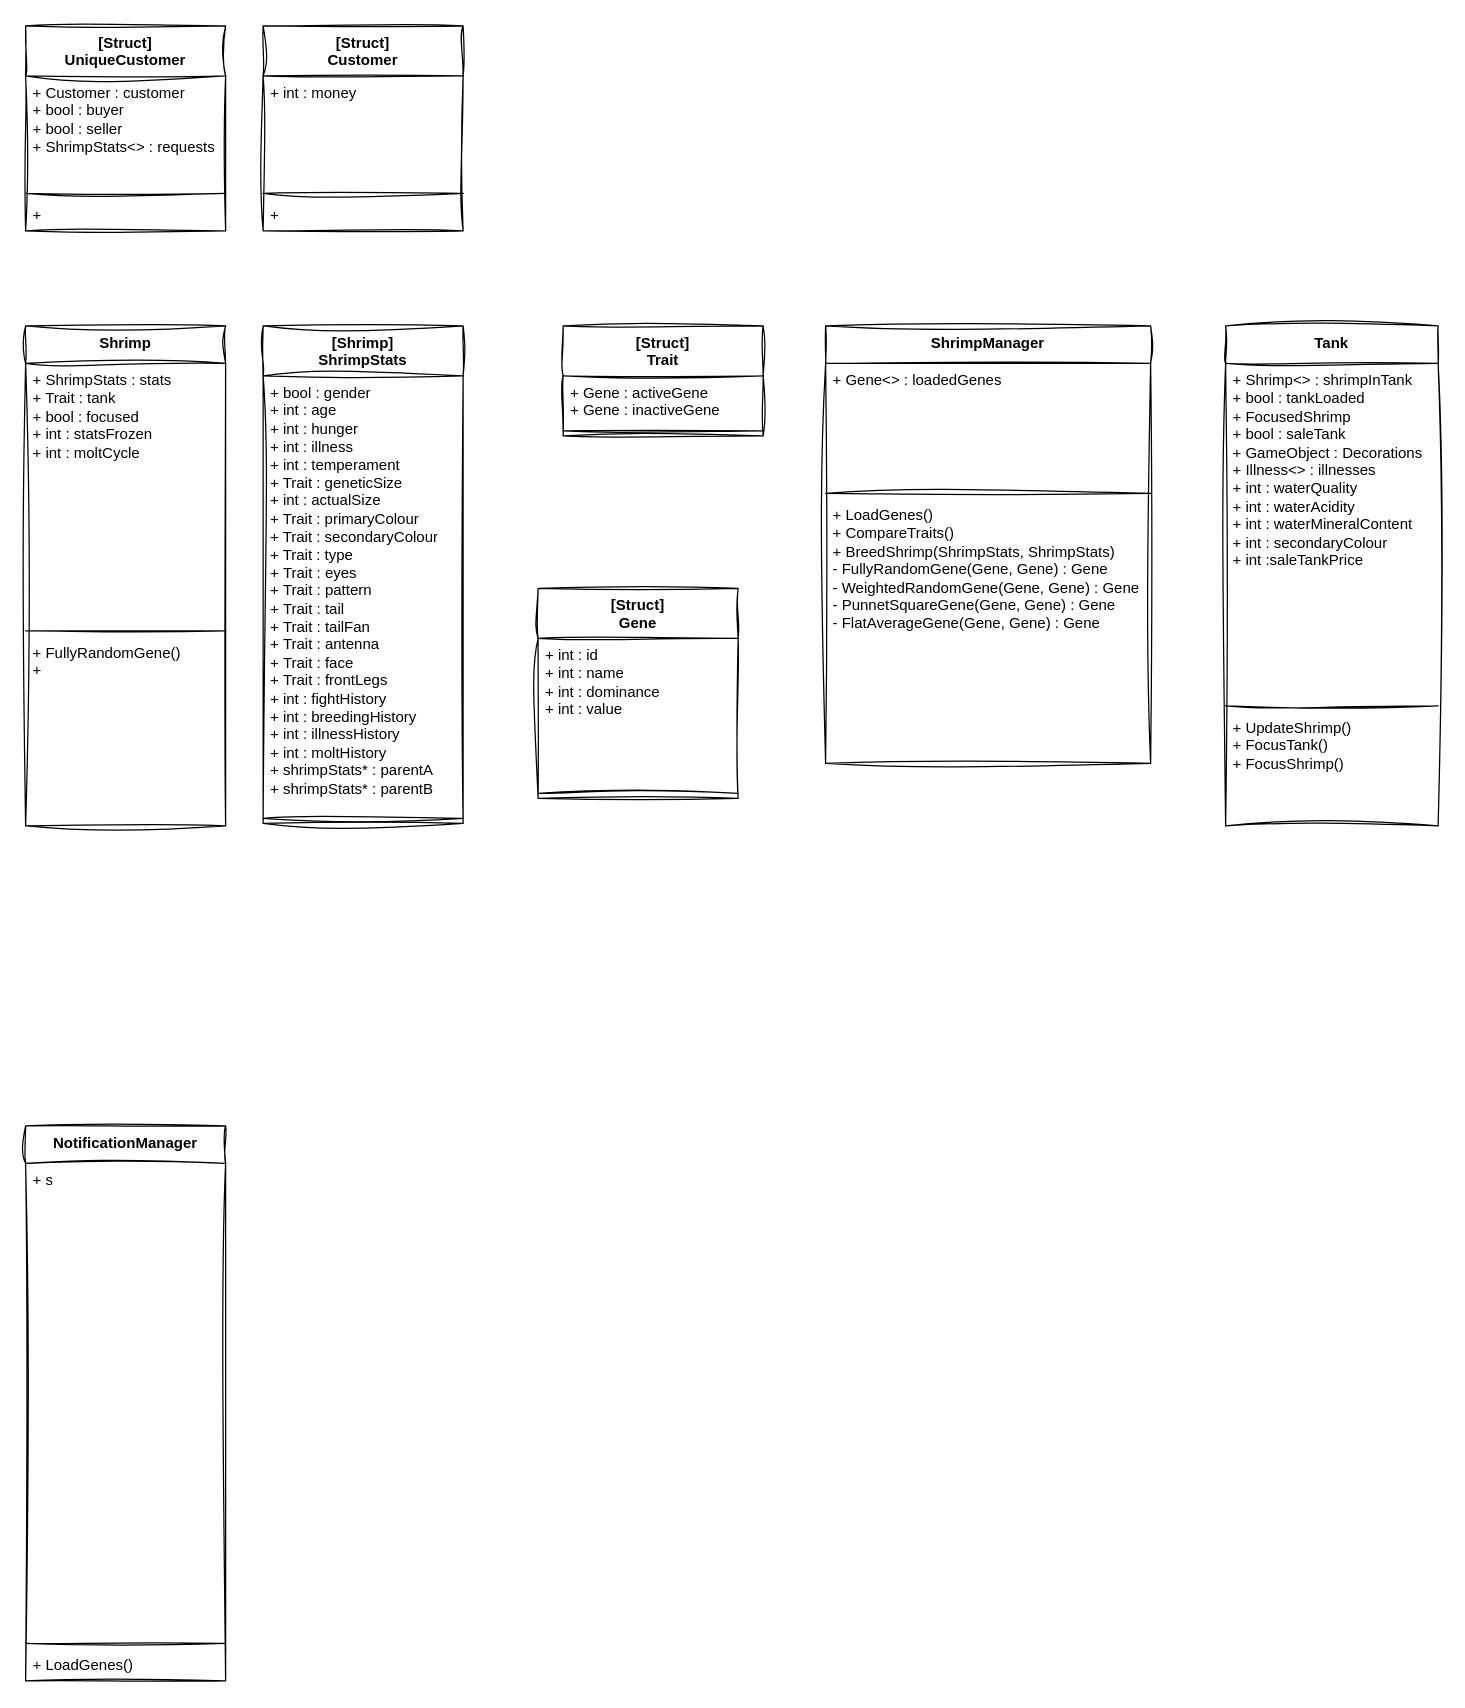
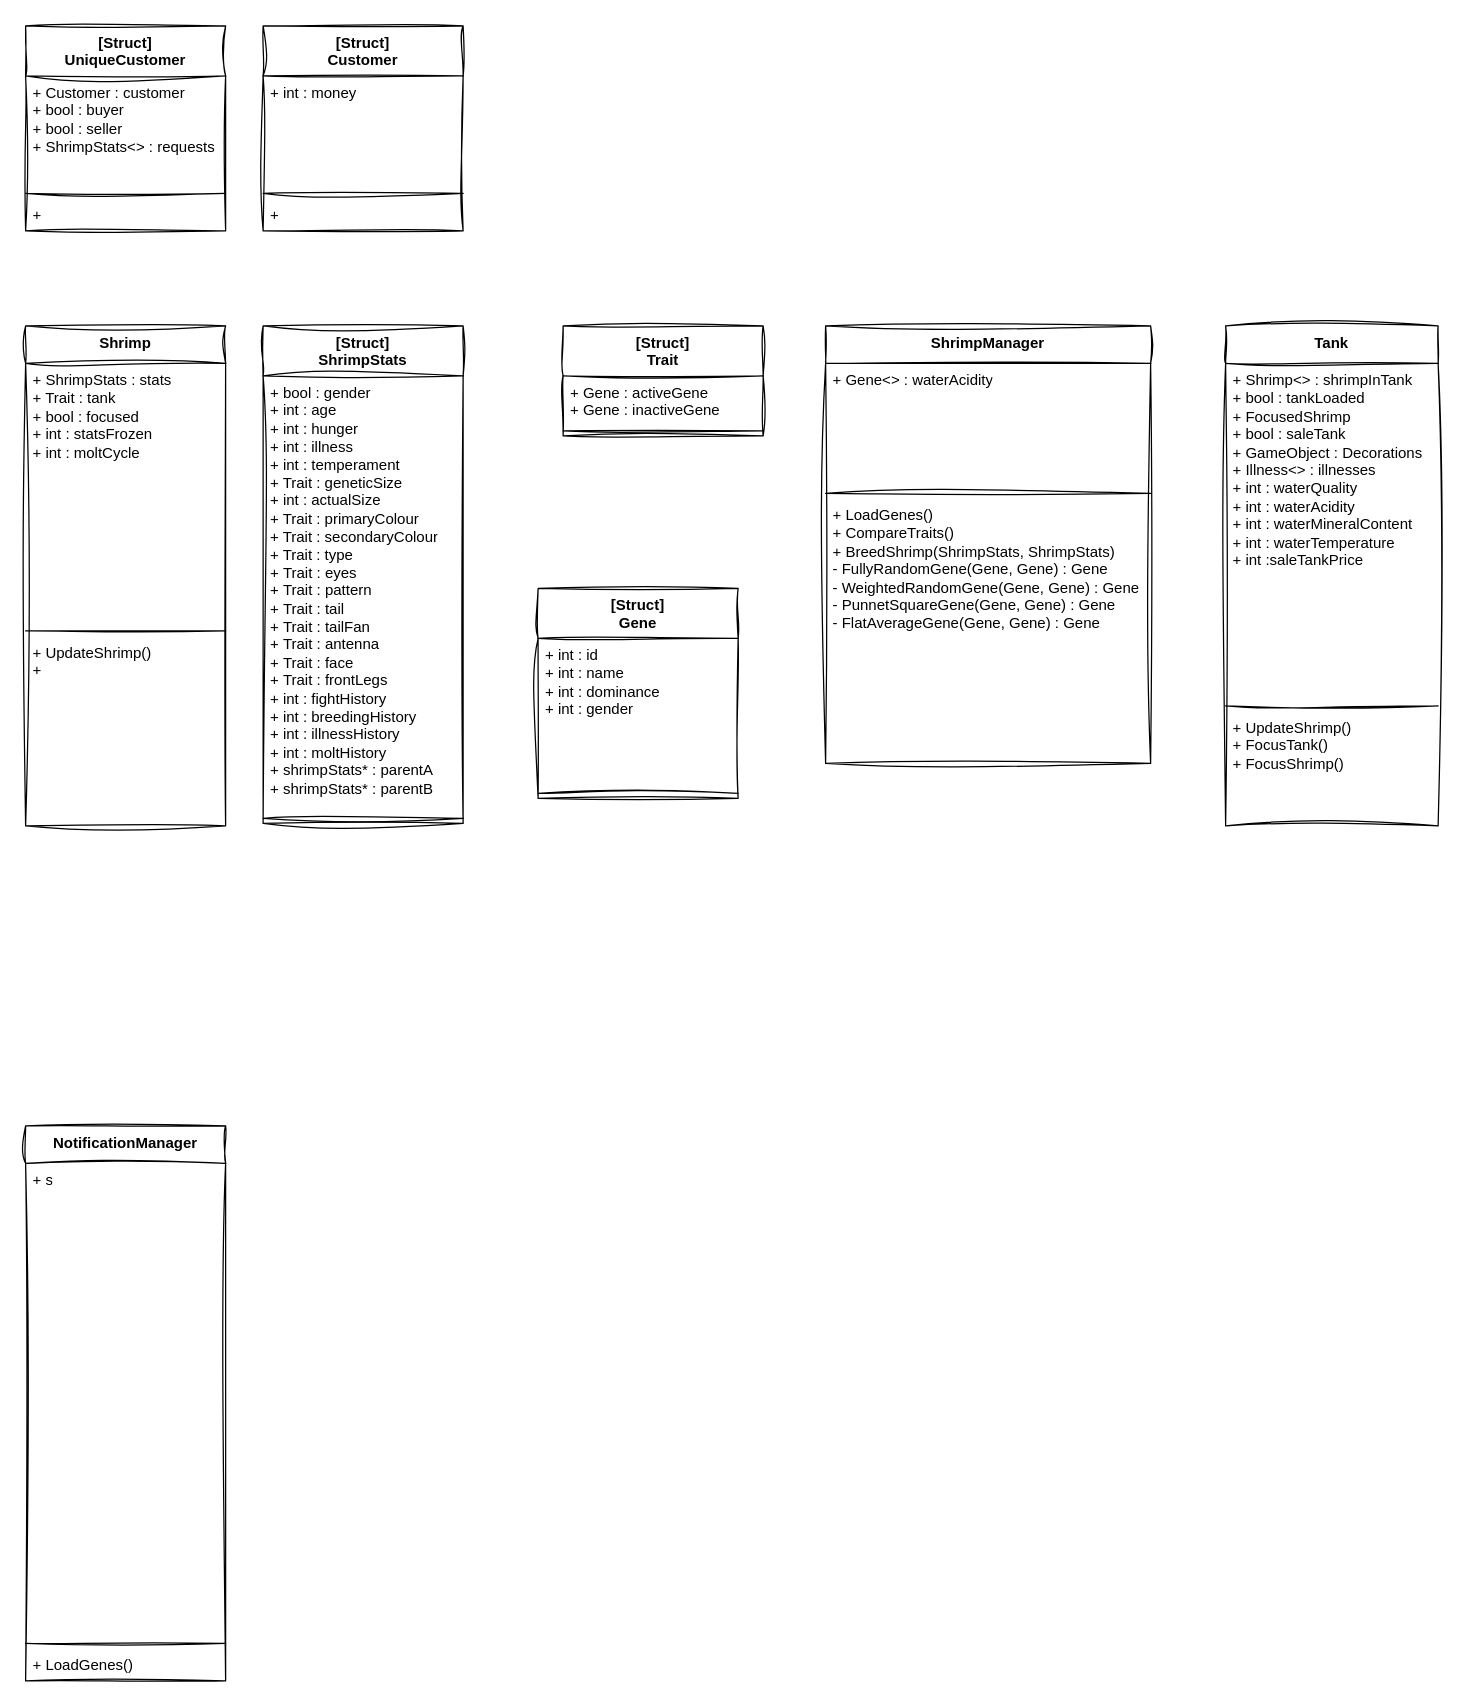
(363, 352) -> (363, 352)
(916, 381) -> (918, 381)
(1333, 471) -> (1333, 471)
(107, 662) -> (96, 662)
(605, 683) -> (605, 683)
